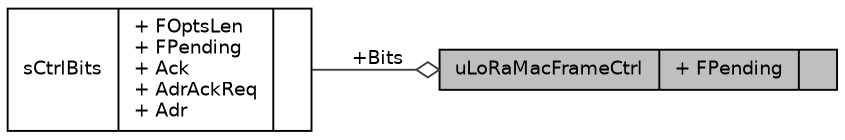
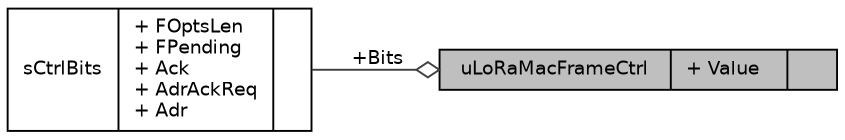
(729, 69) -> (723, 69)
